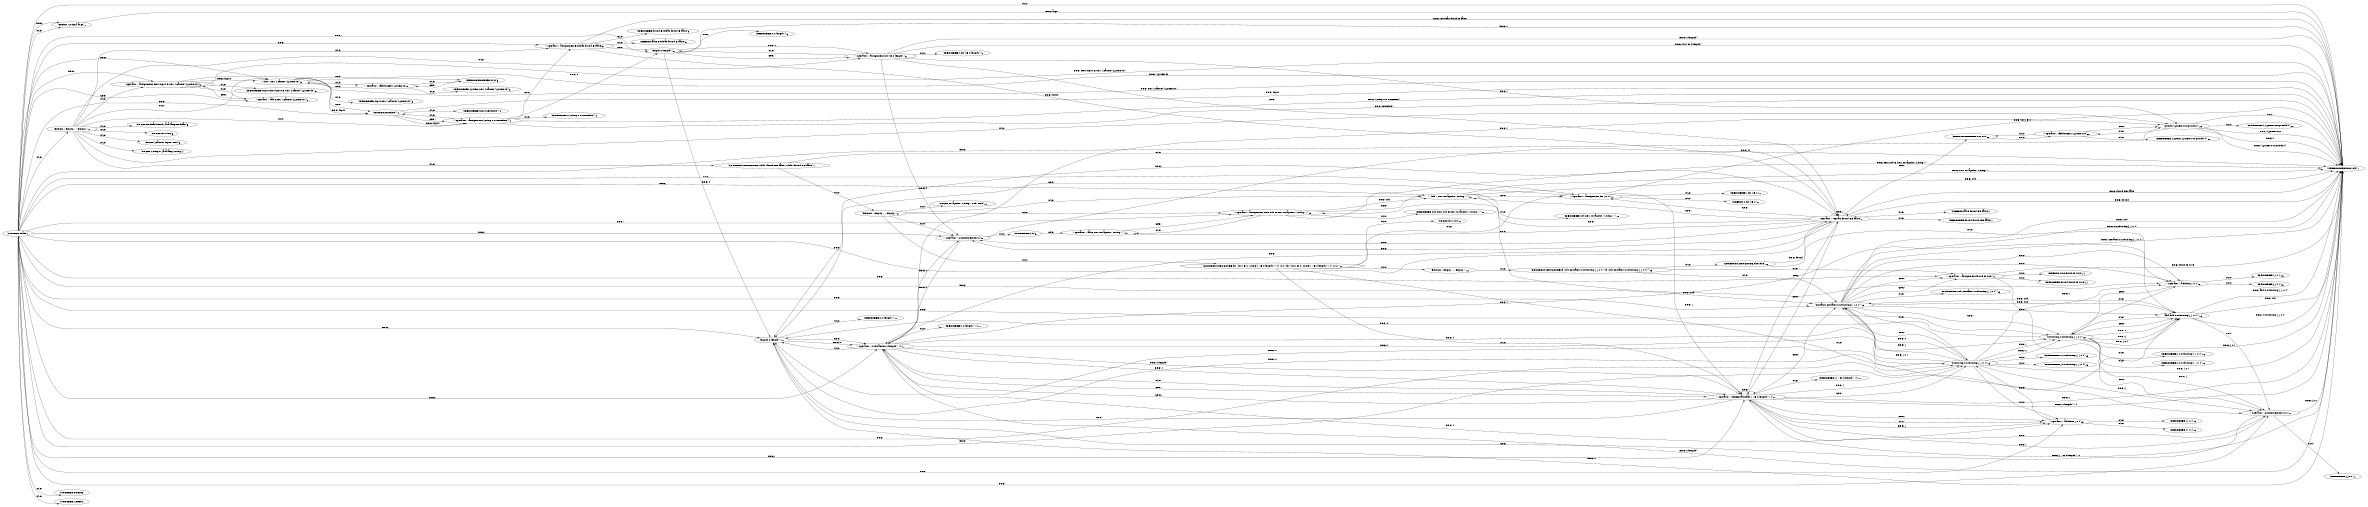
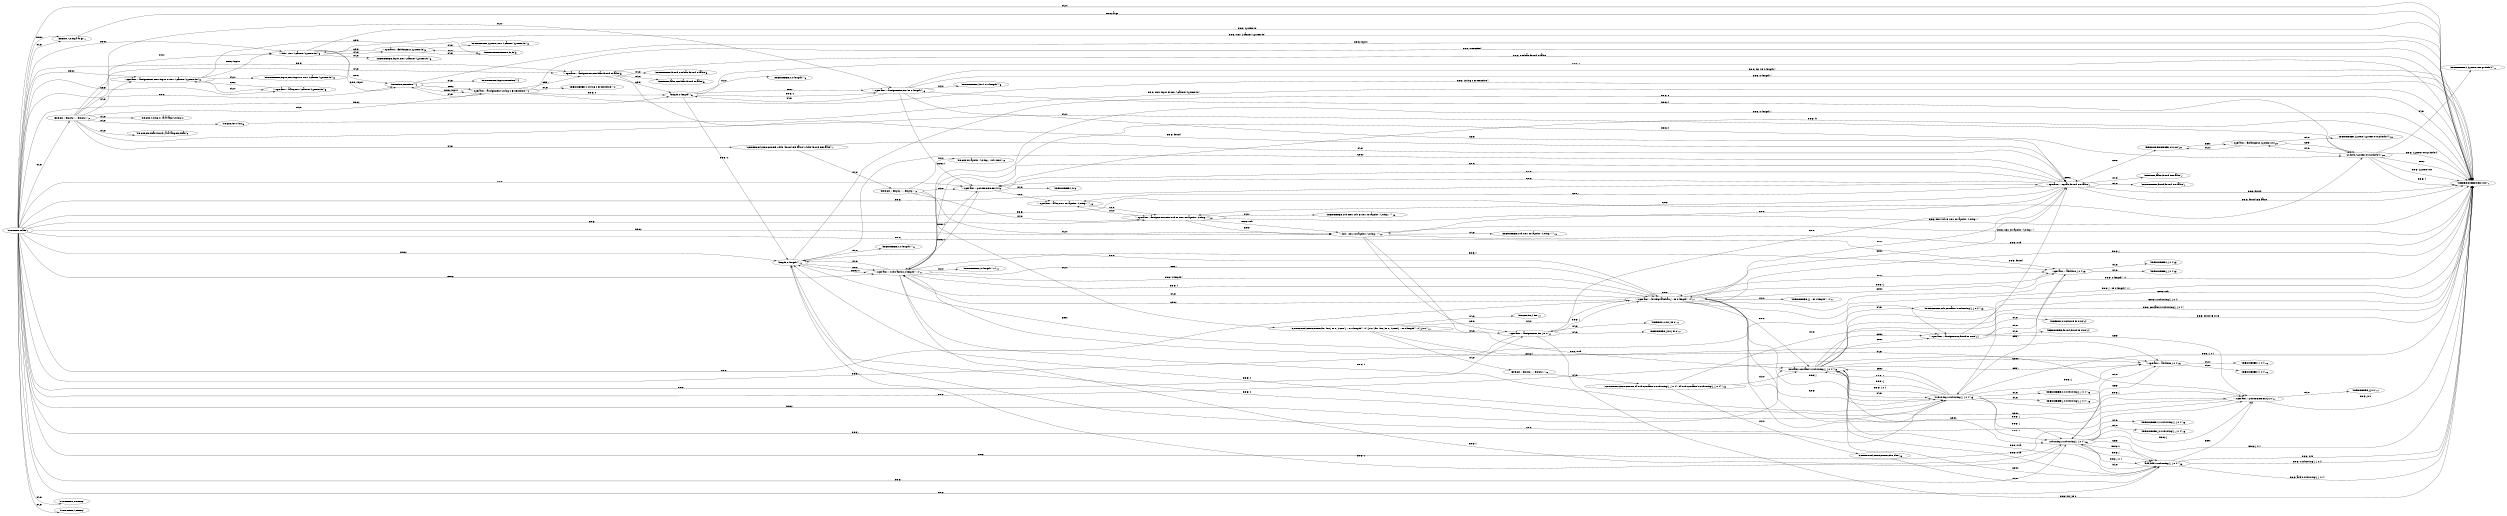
(1294, 66) -> (1383, 90)
(162, 142) -> none
(1051, 233) -> (1022, 196)
(1806, 251) -> (2024, 276)
